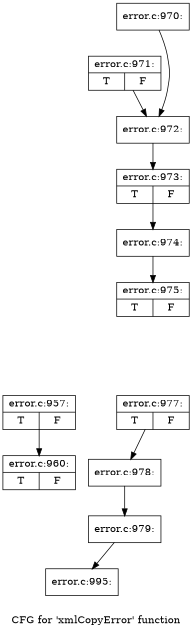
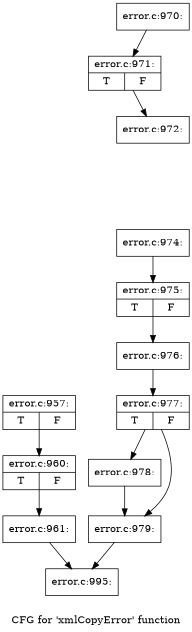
(169, 70) -> (141, 40)
(153, 186) -> none
none -> (153, 356)
none -> (171, 473)
none -> (39, 529)
